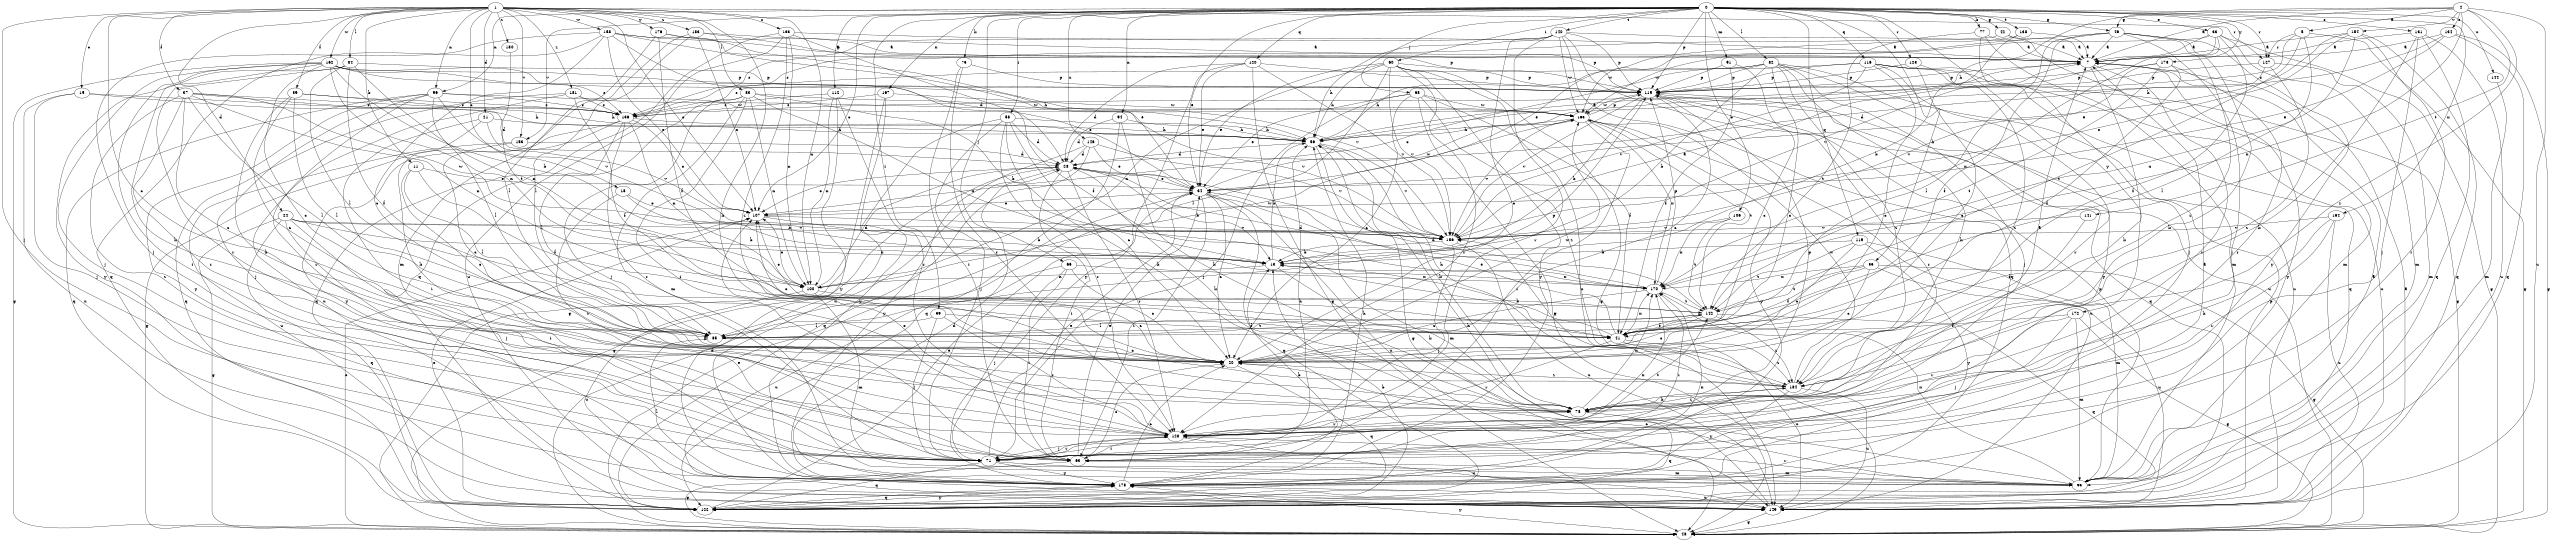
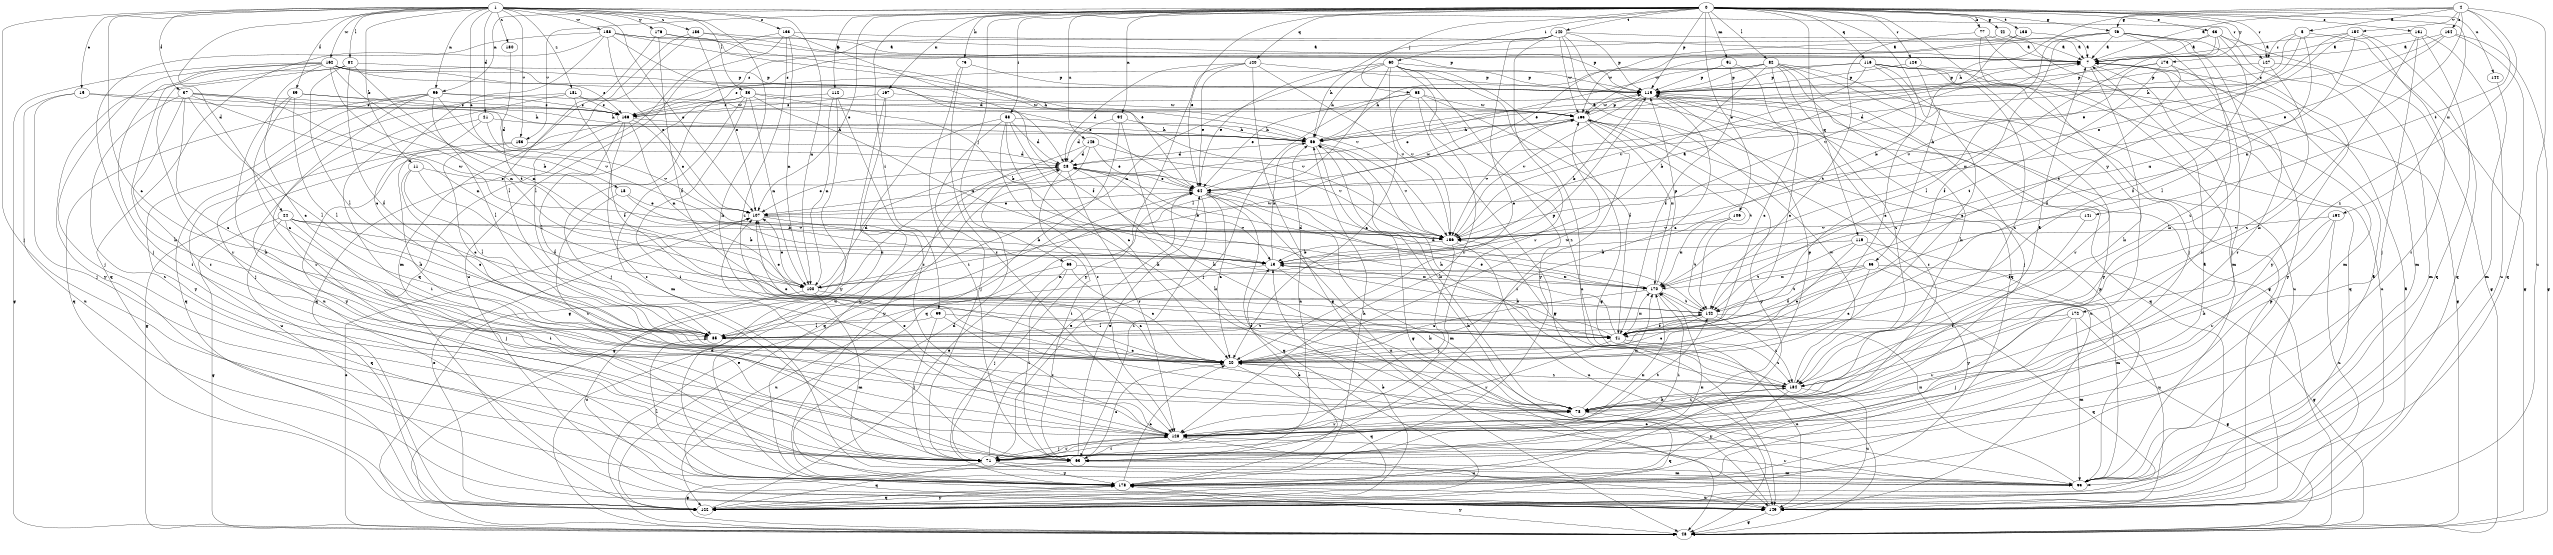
(2270, 289) -> (2270, 289)
